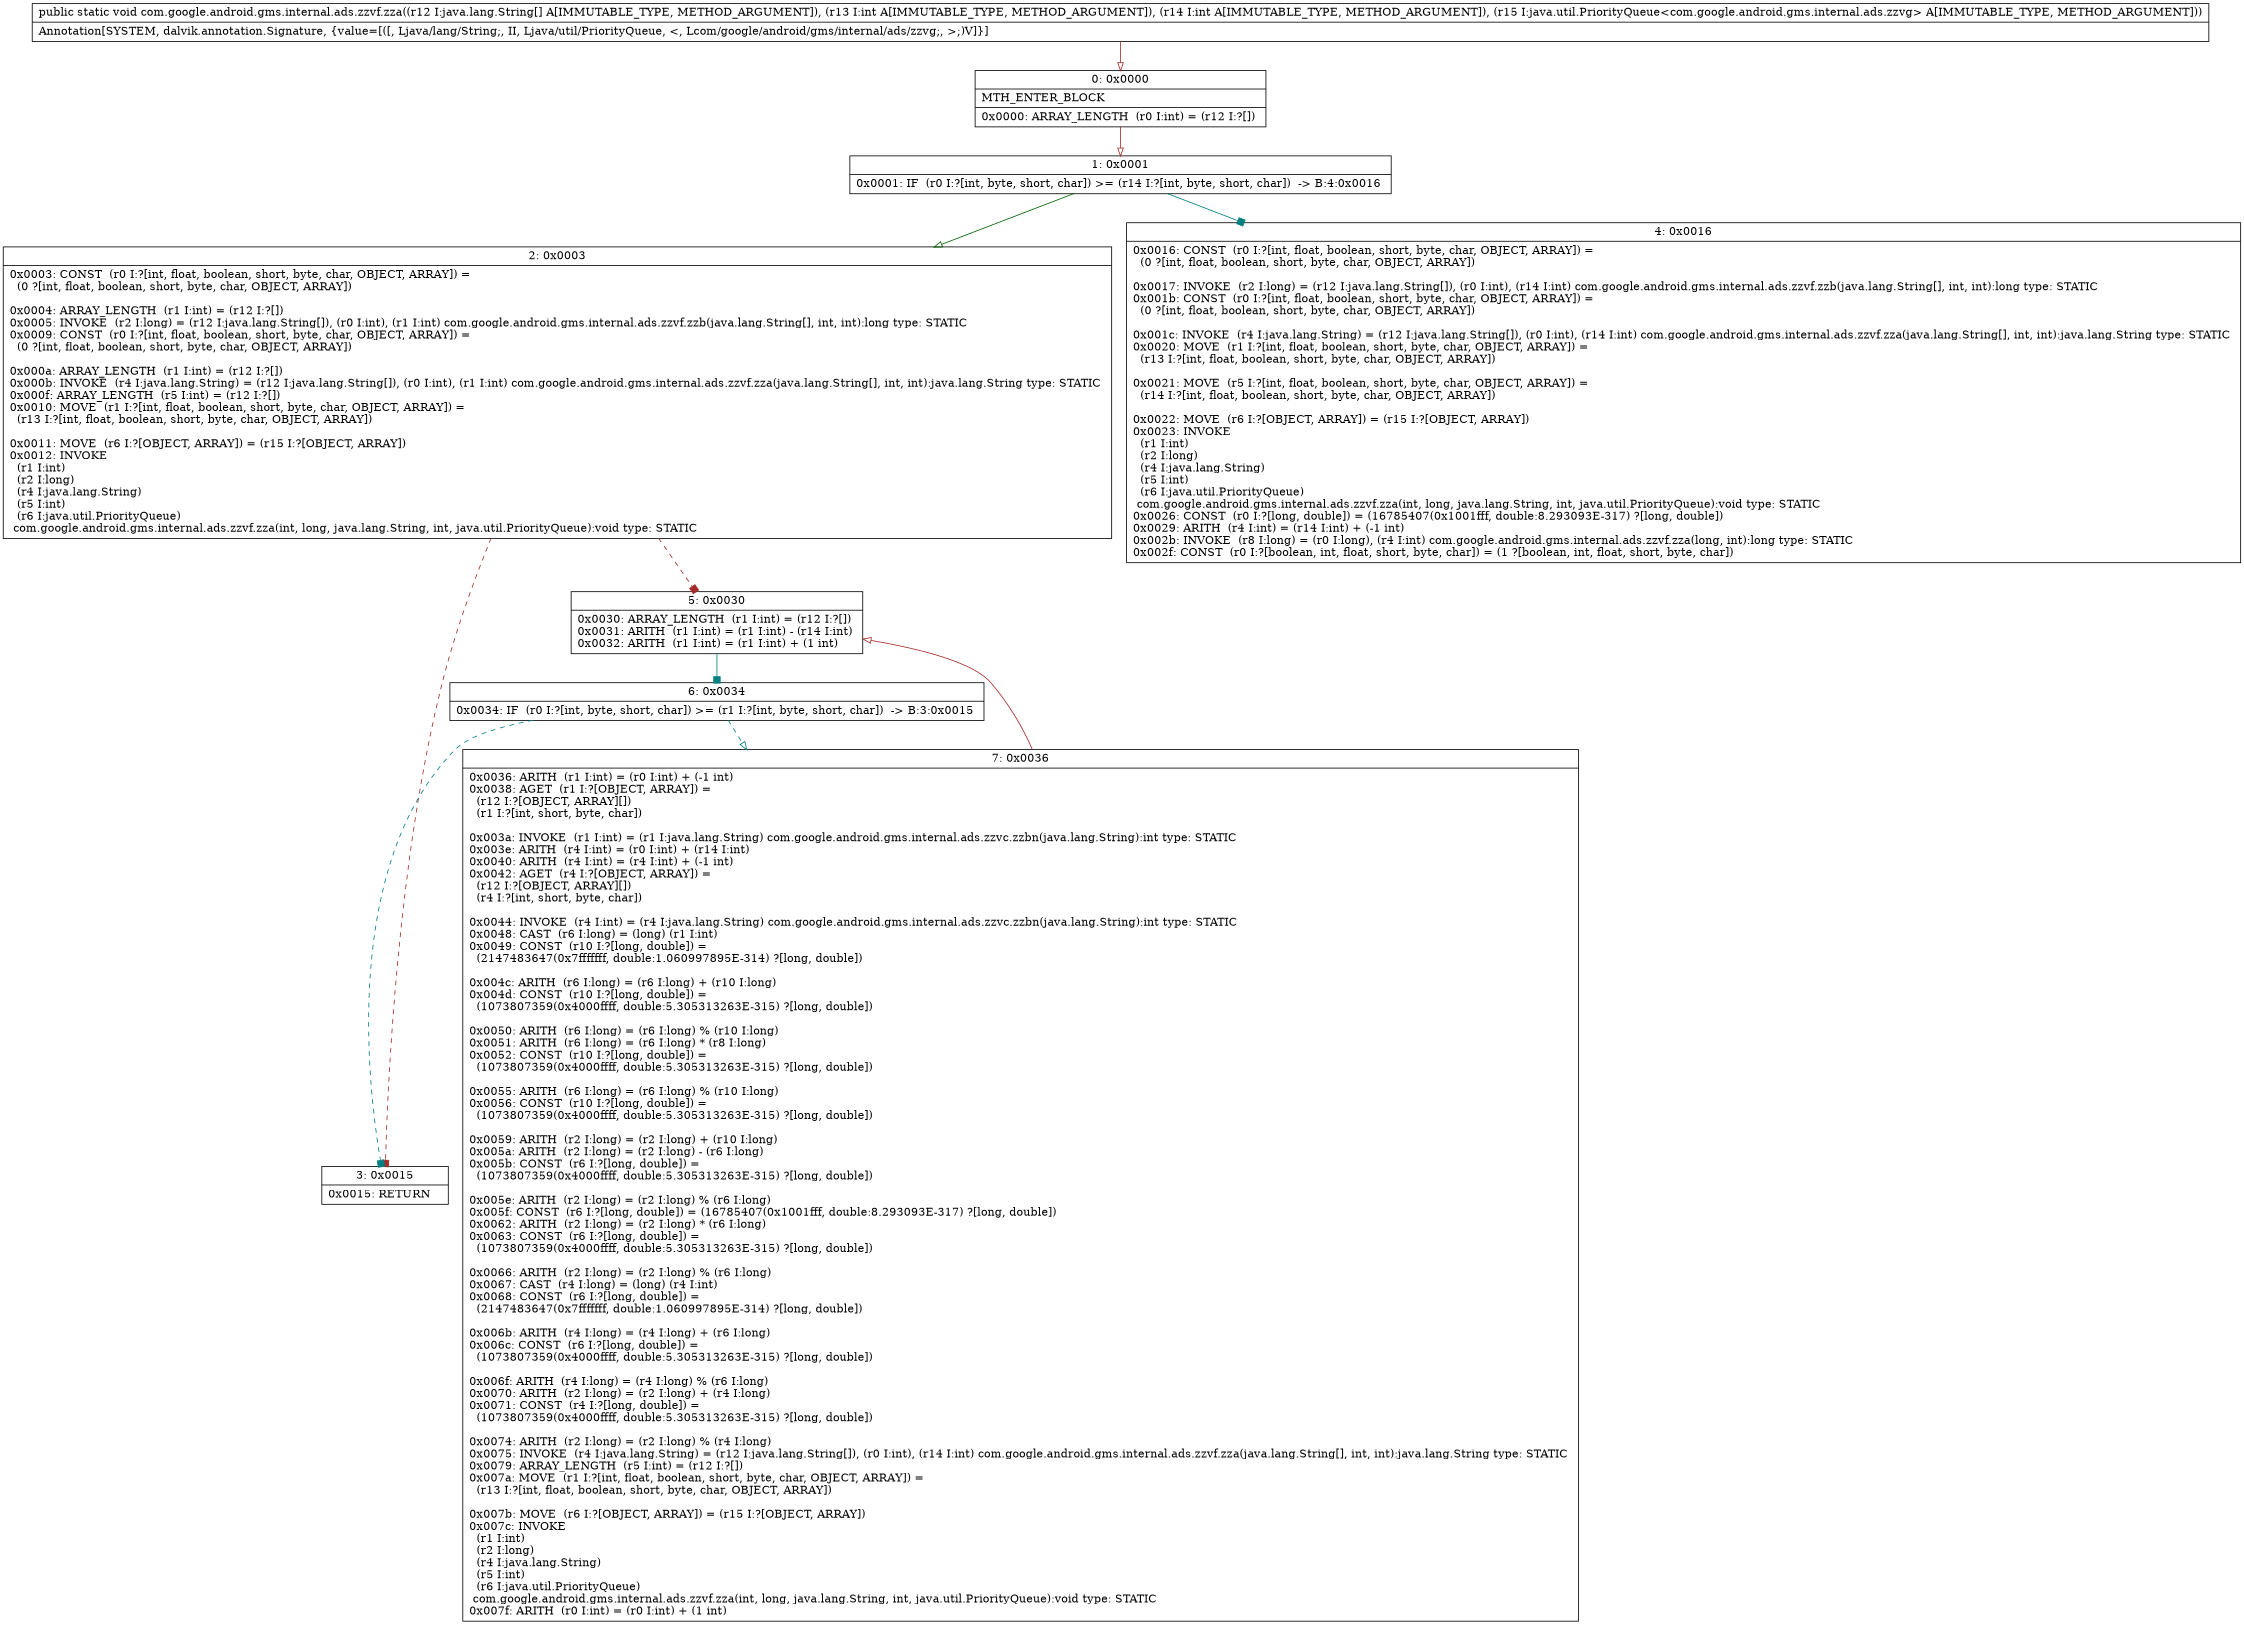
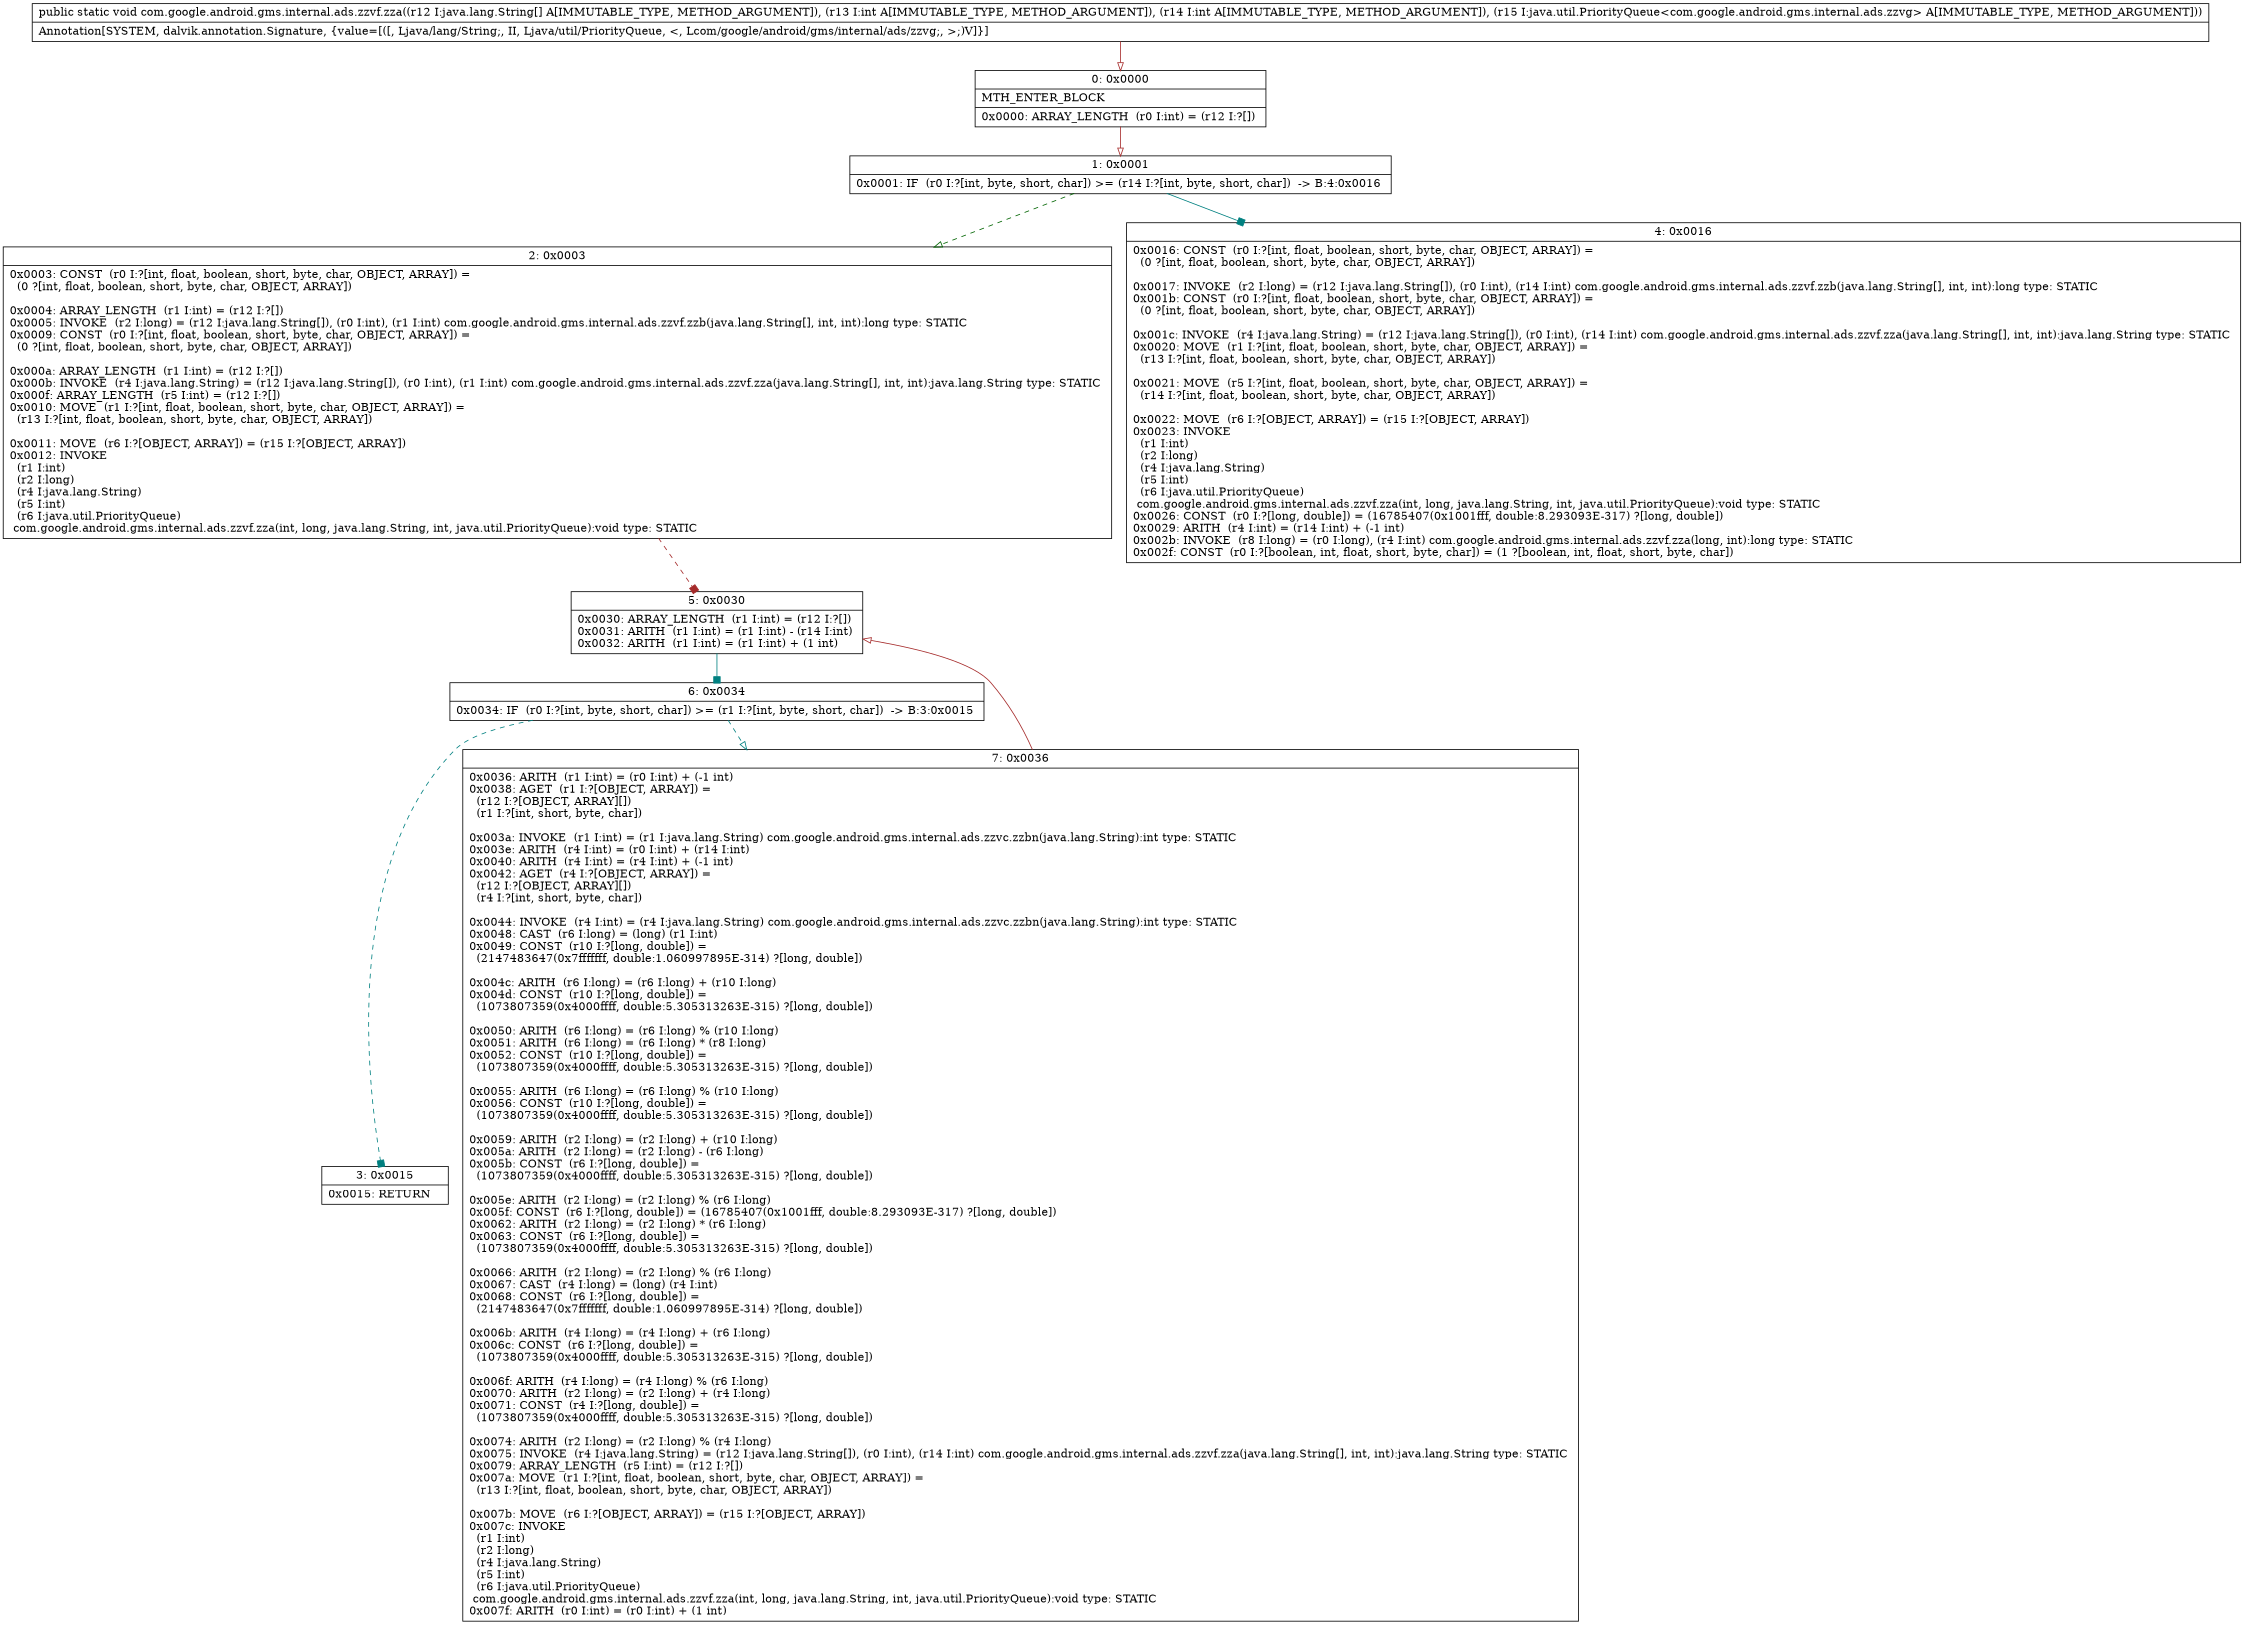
(1008, 219) -> (1008, 219)
(412, 843) -> none
